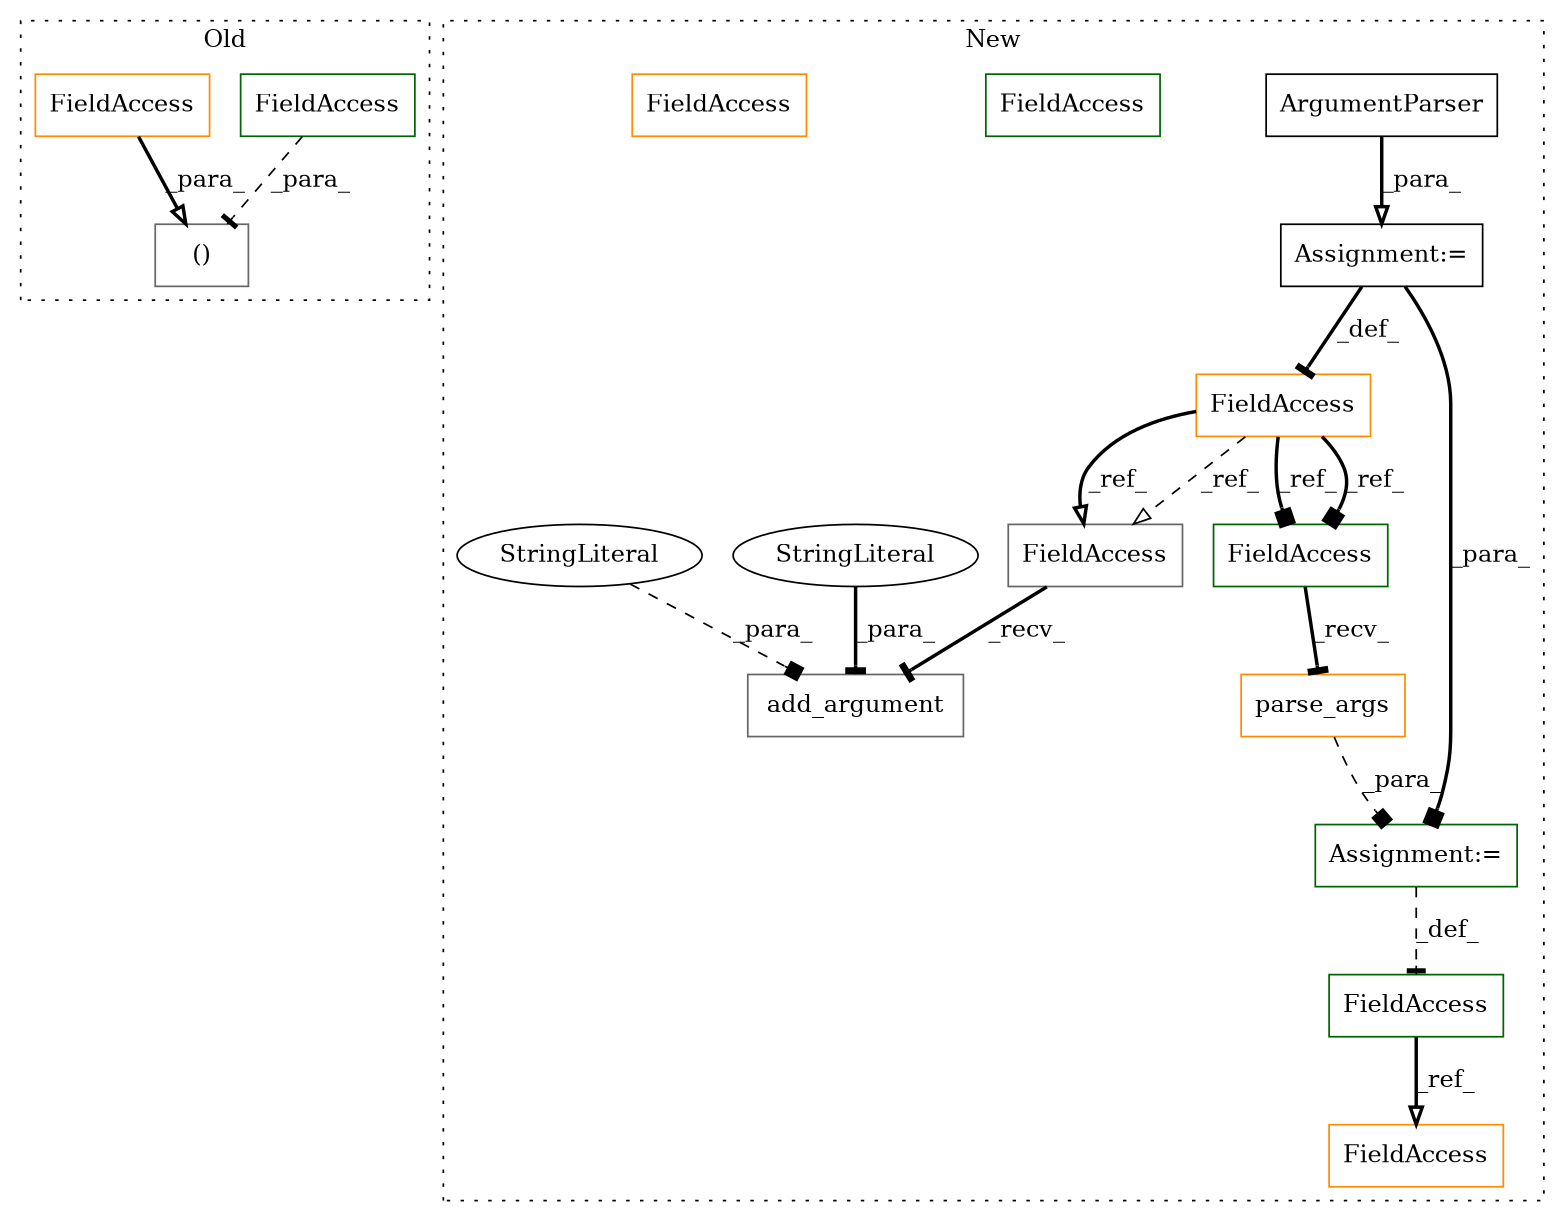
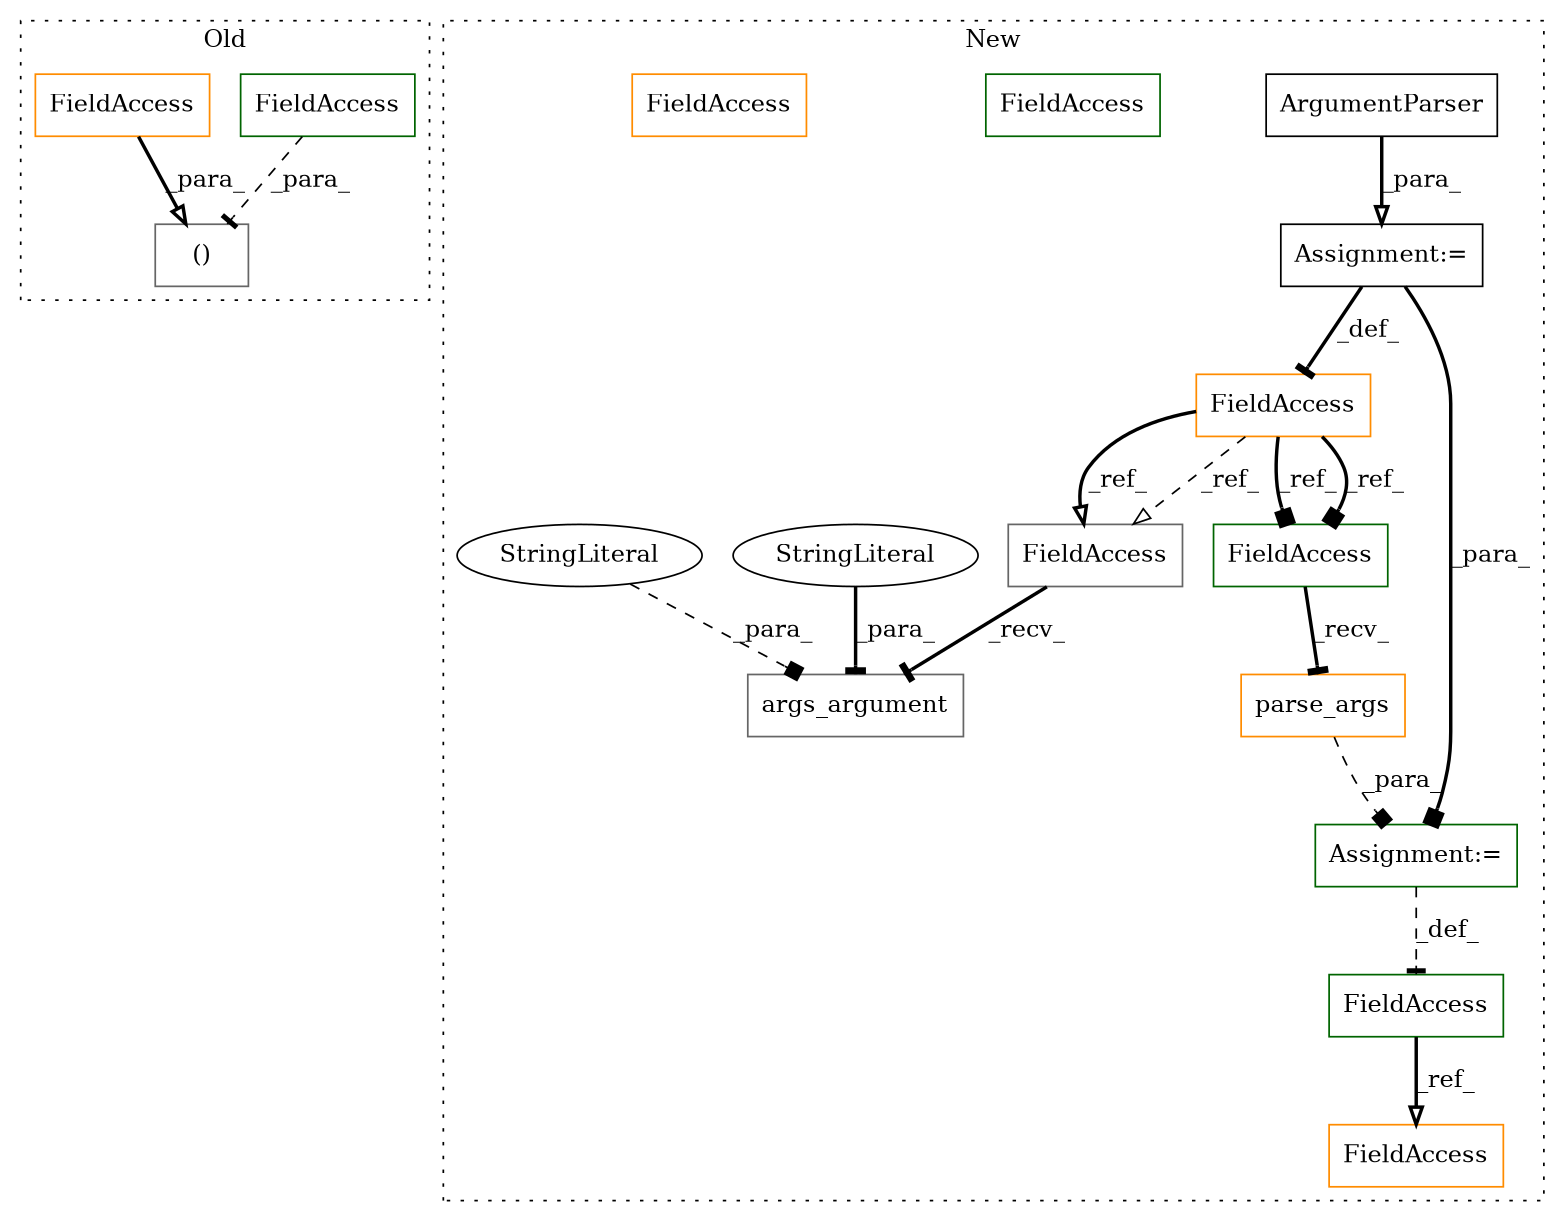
(856, 706) -> (856, 706)
